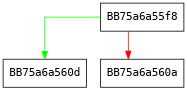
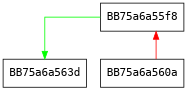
(128, 41) -> (156, 49)
(45, 73) -> (45, 73)
